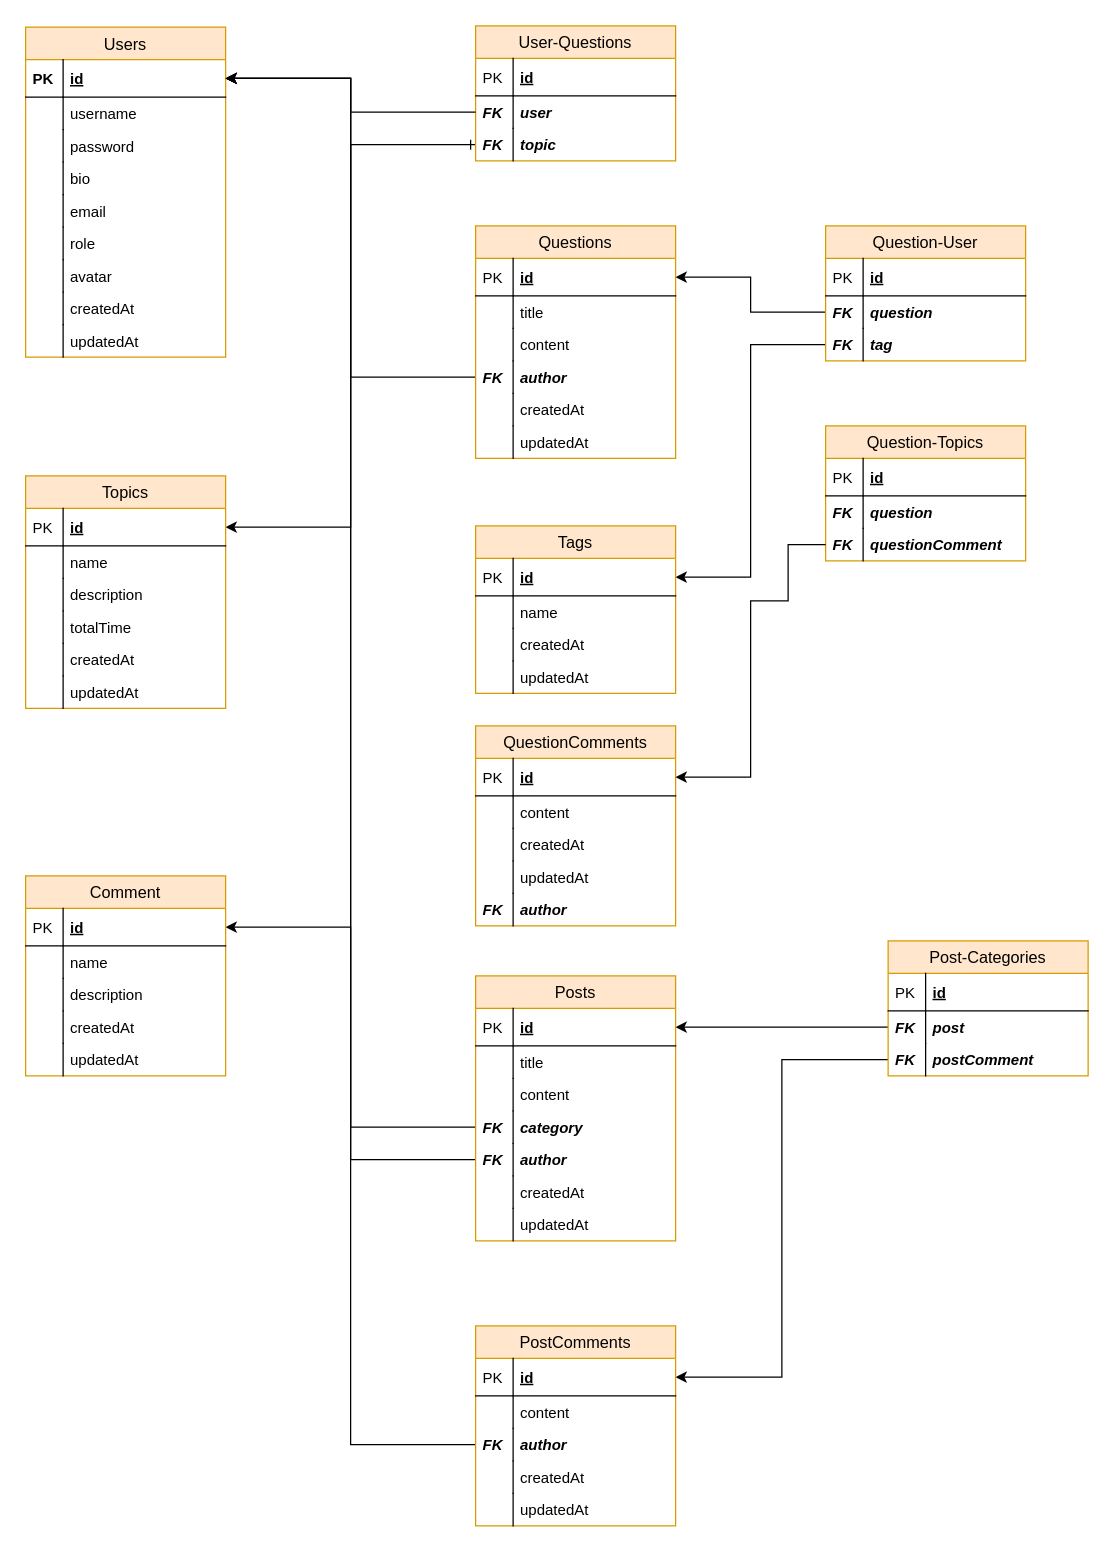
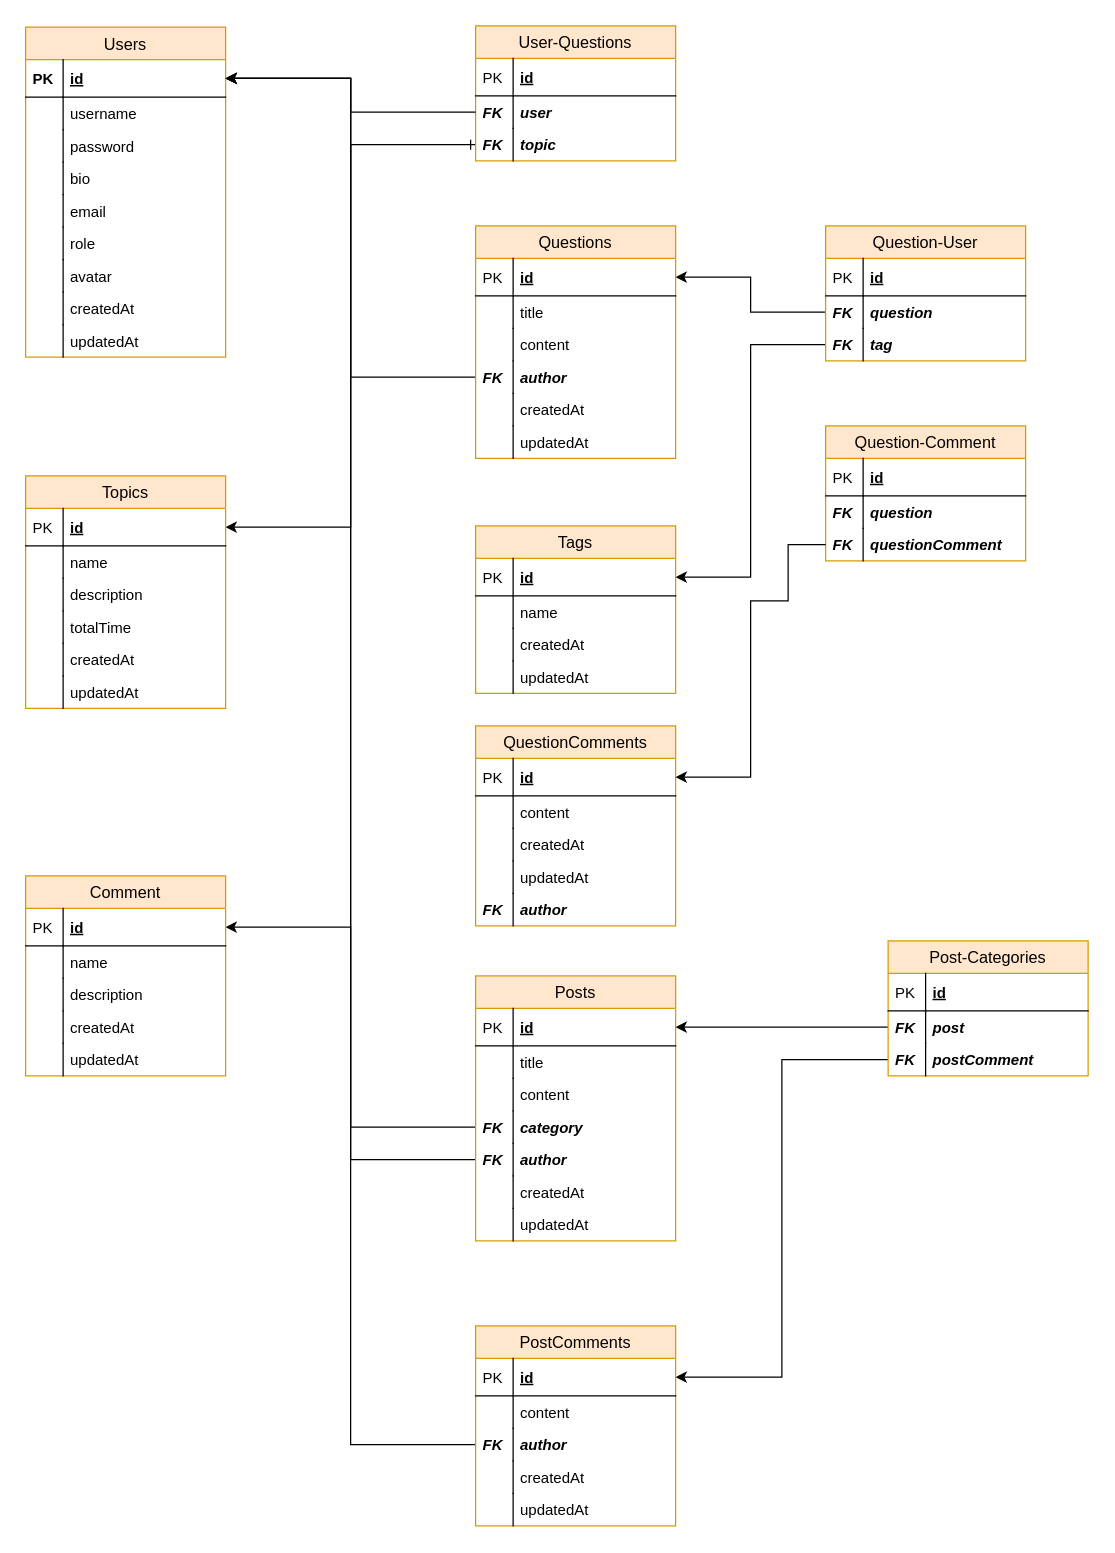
(925, 443) -> (925, 443)
